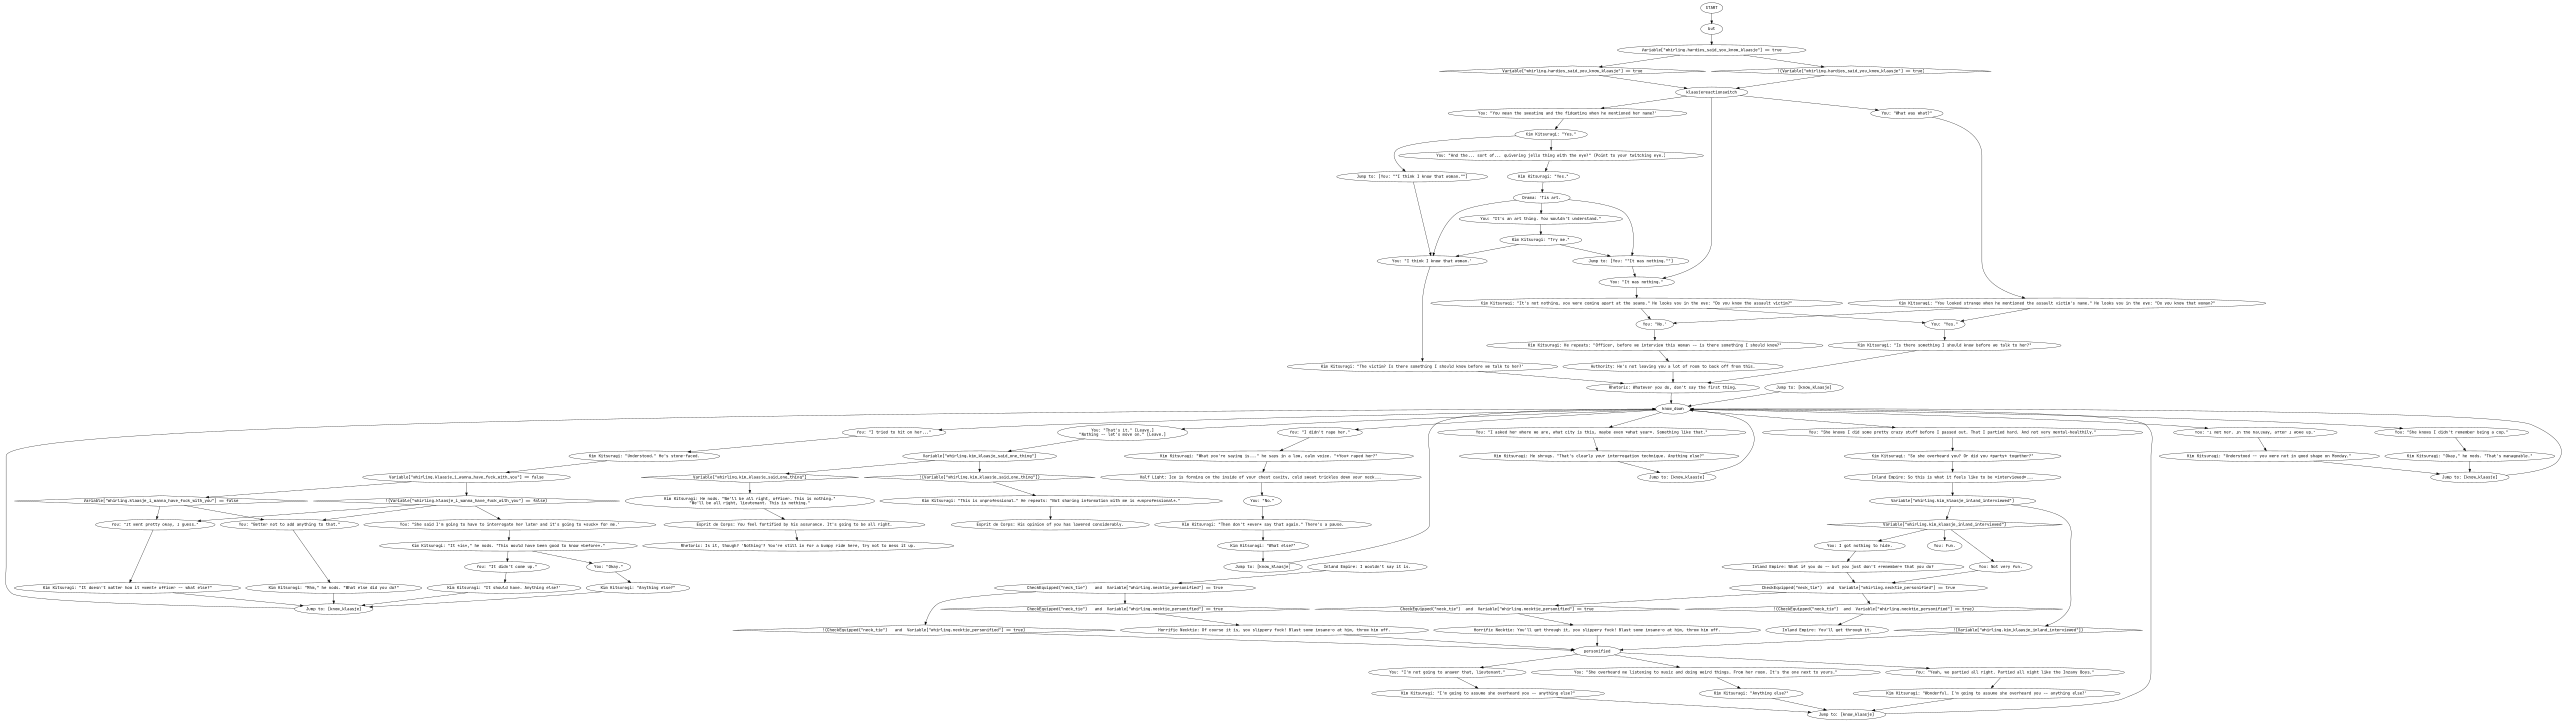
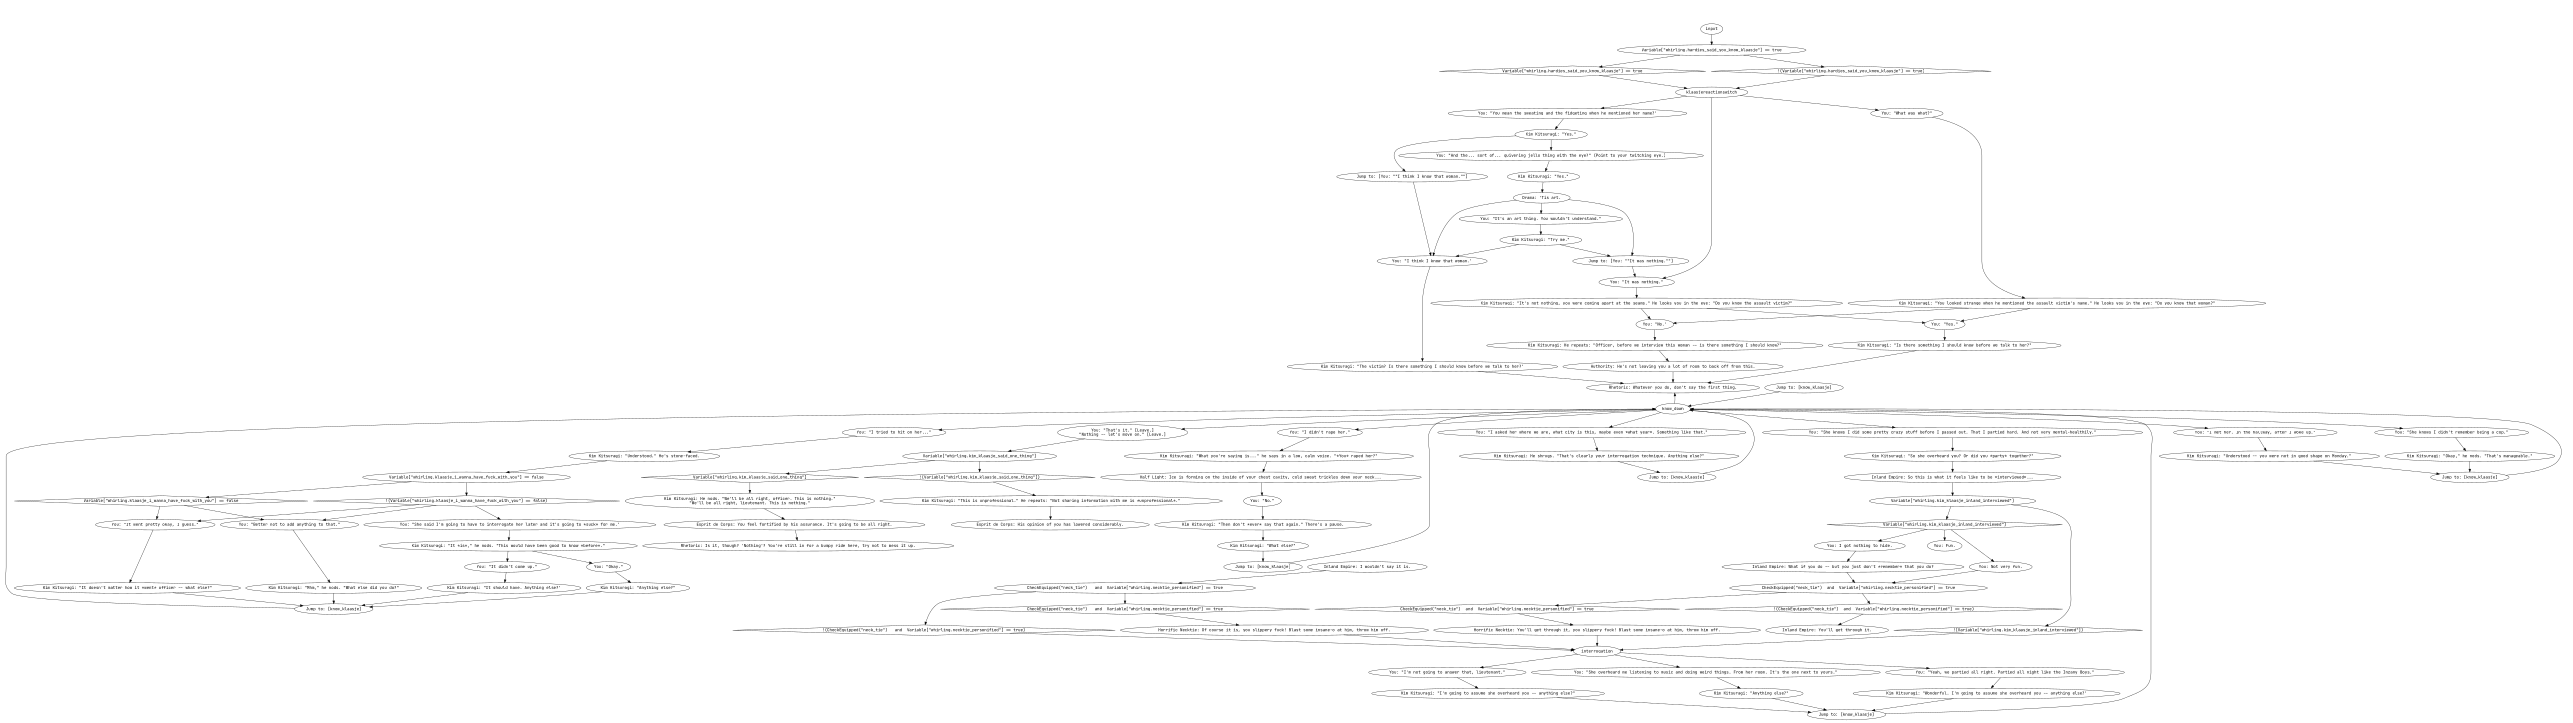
(1712, 8) -> none
(1712, 29) -> (1712, 29)
(1671, 397) -> (1675, 400)
(1597, 651) -> (1597, 651)
